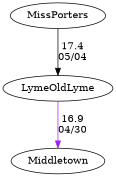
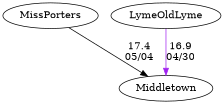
(58, 48) -> (105, 50)
